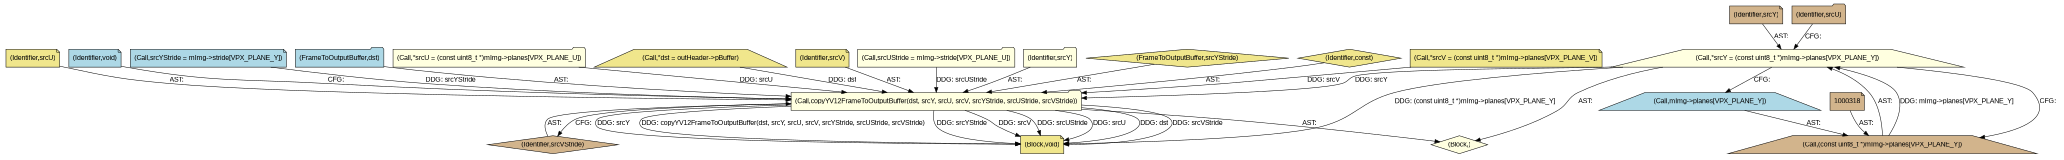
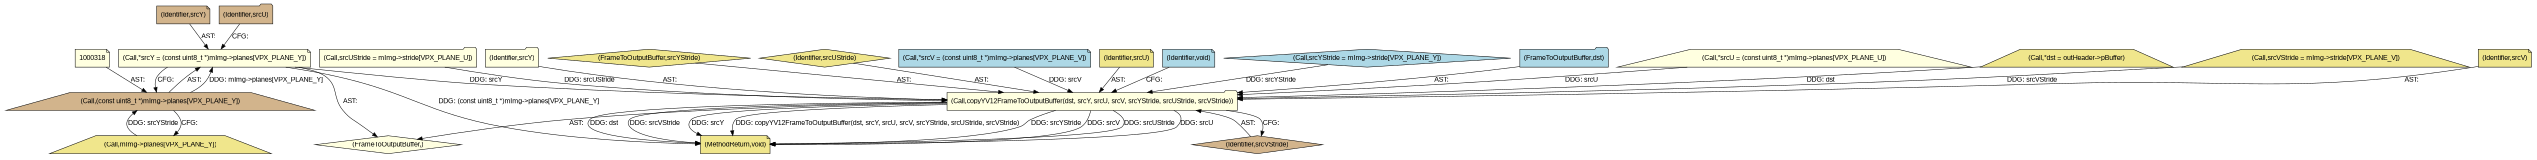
(208, 58) -> (1367, 58)
(489, 58) -> (1794, 58)
(1349, 58) -> (825, 58)
(1506, 58) -> (995, 58)
(1788, 58) -> (215, 58)
none -> (2326, 58)
(1751, 79) -> (181, 121)
(1710, 101) -> (160, 145)
(1847, 101) -> (92, 58)
(1815, 123) -> (153, 123)
(1042, 145) -> (735, 145)
(1459, 145) -> (388, 145)
